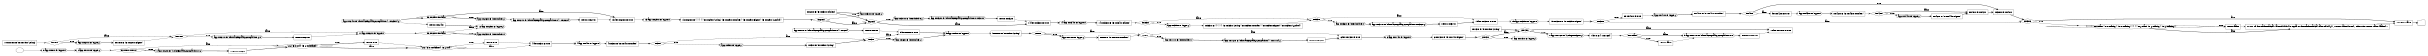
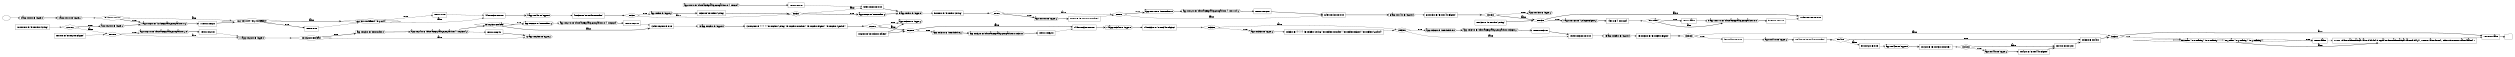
none -> (397, 32)
(107, 43) -> (132, 25)
